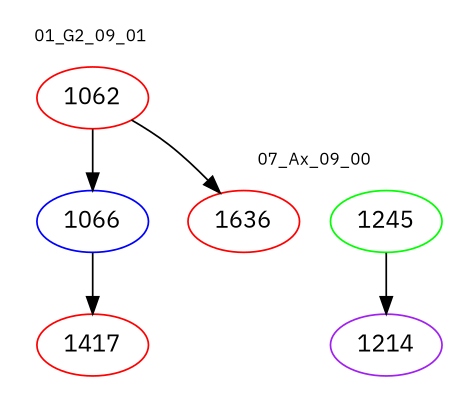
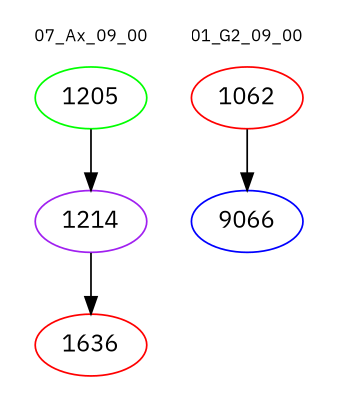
(91, 37) -> (247, 37)
(187, 160) -> (91, 275)
(93, 221) -> (247, 221)
(386, 221) -> (91, 98)
(93, 345) -> none
